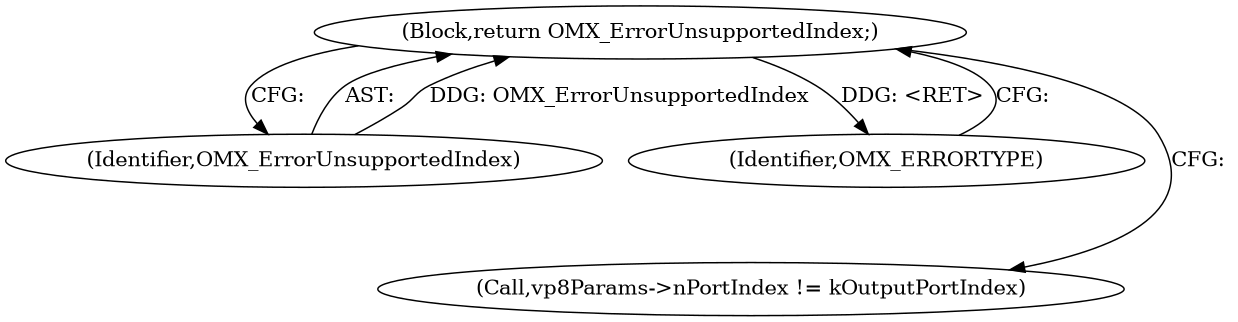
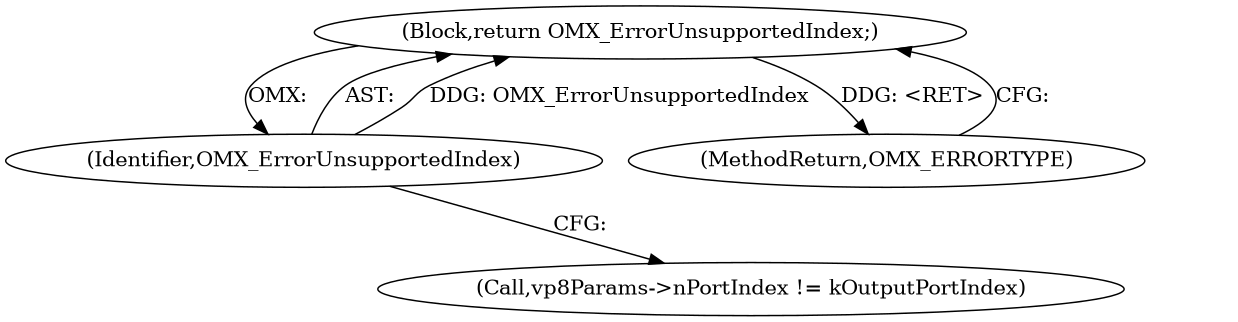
(281, 97) -> (281, 97)
(1140, 115) -> (520, 223)
(887, 161) -> (887, 161)
